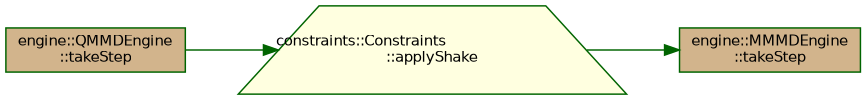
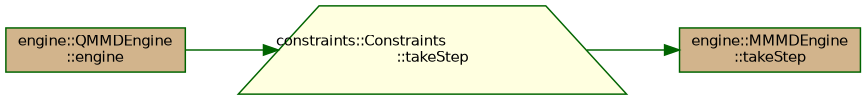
(96, 50) -> (96, 50)
(432, 50) -> (432, 50)
